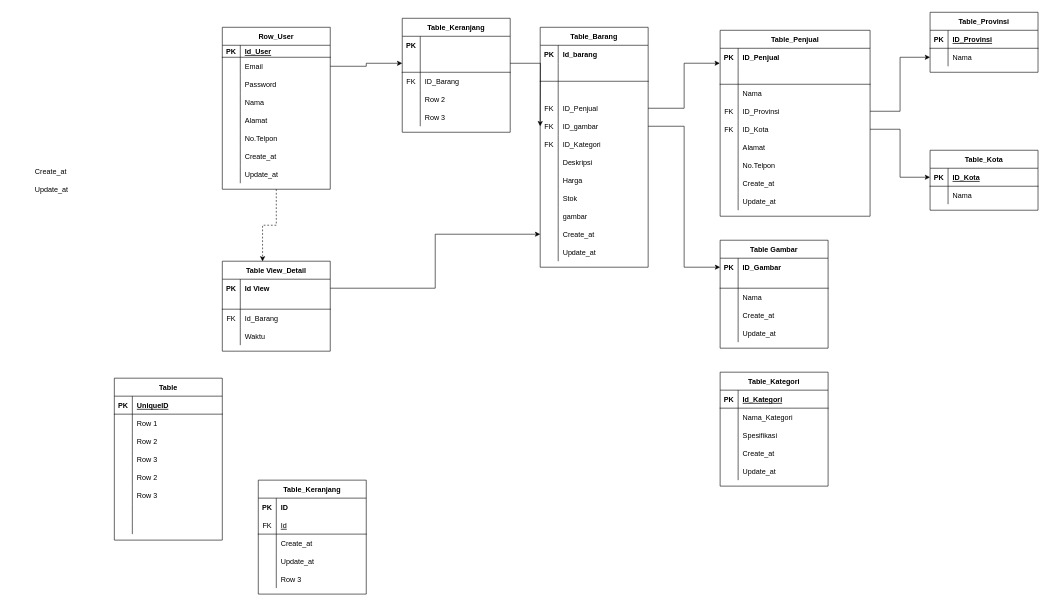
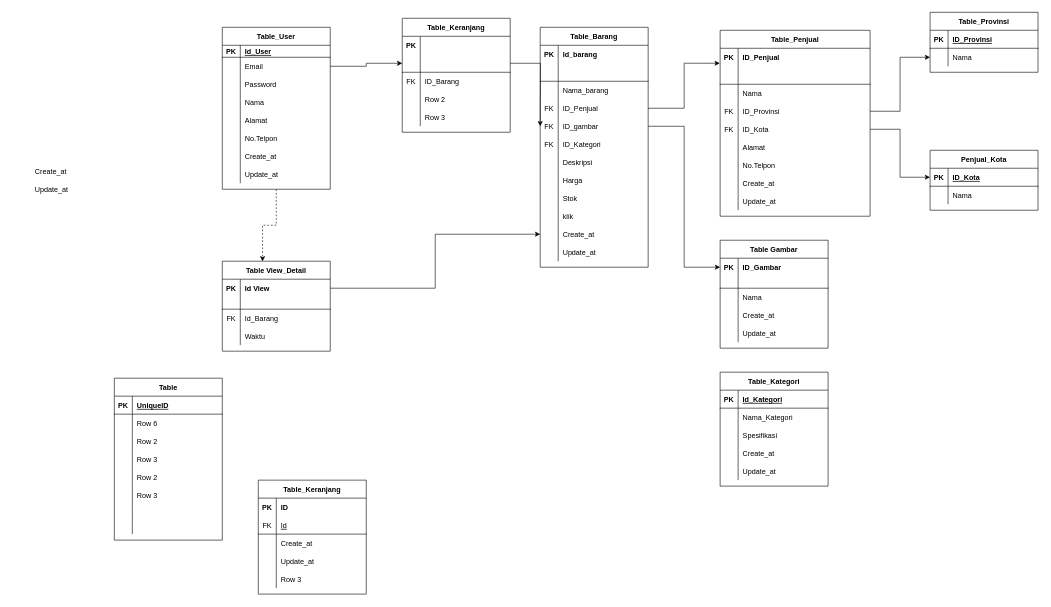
(276, 37) -> (276, 37)
none -> (603, 90)
(984, 160) -> (984, 160)
(575, 217) -> (569, 217)
(146, 424) -> (146, 424)
